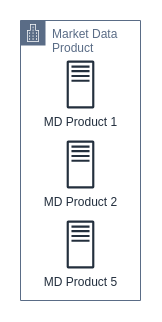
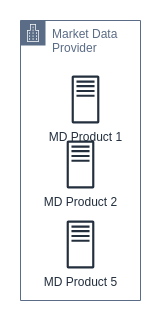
(97, 42) -> (97, 42)
(81, 85) -> (86, 100)
